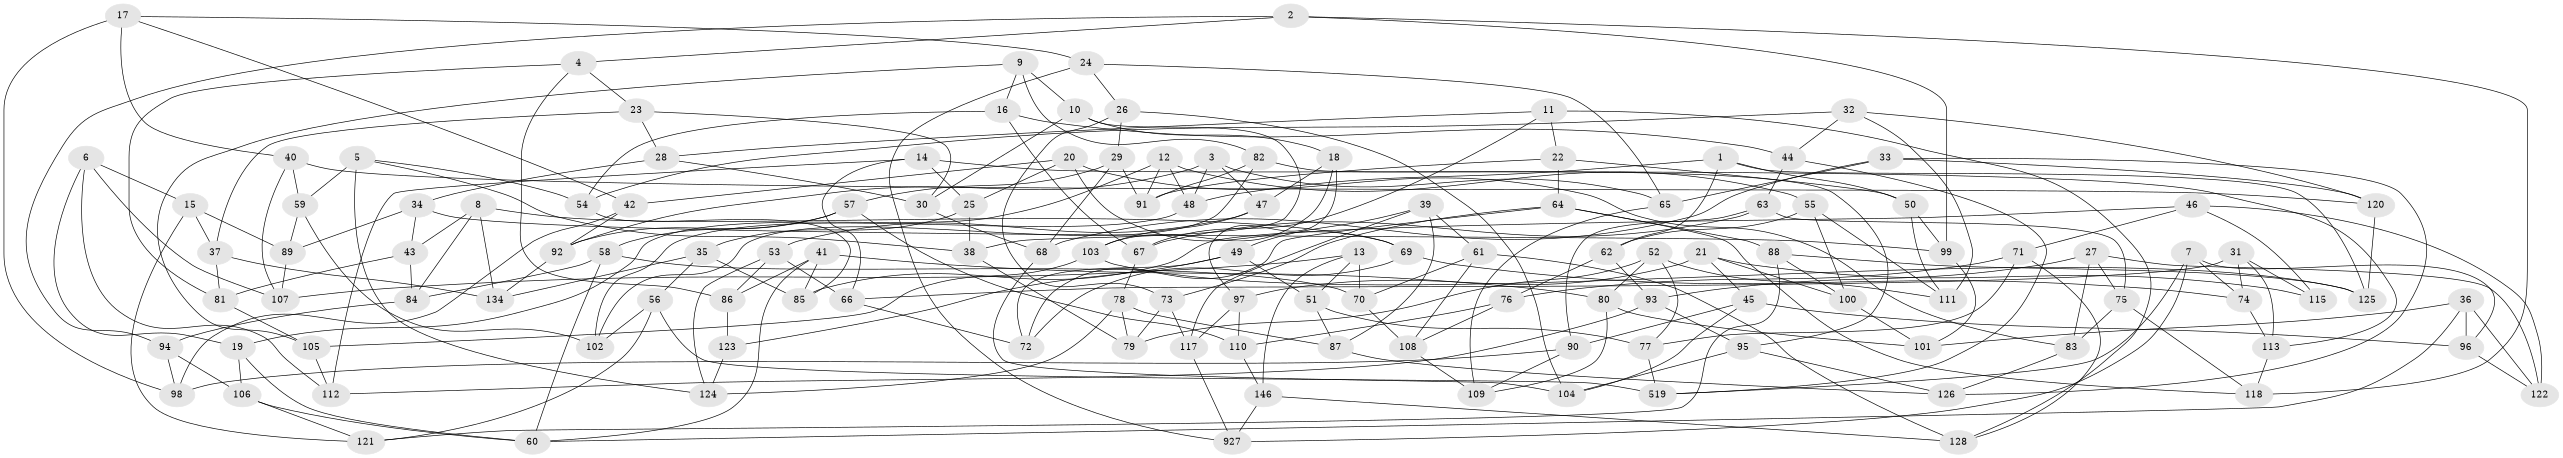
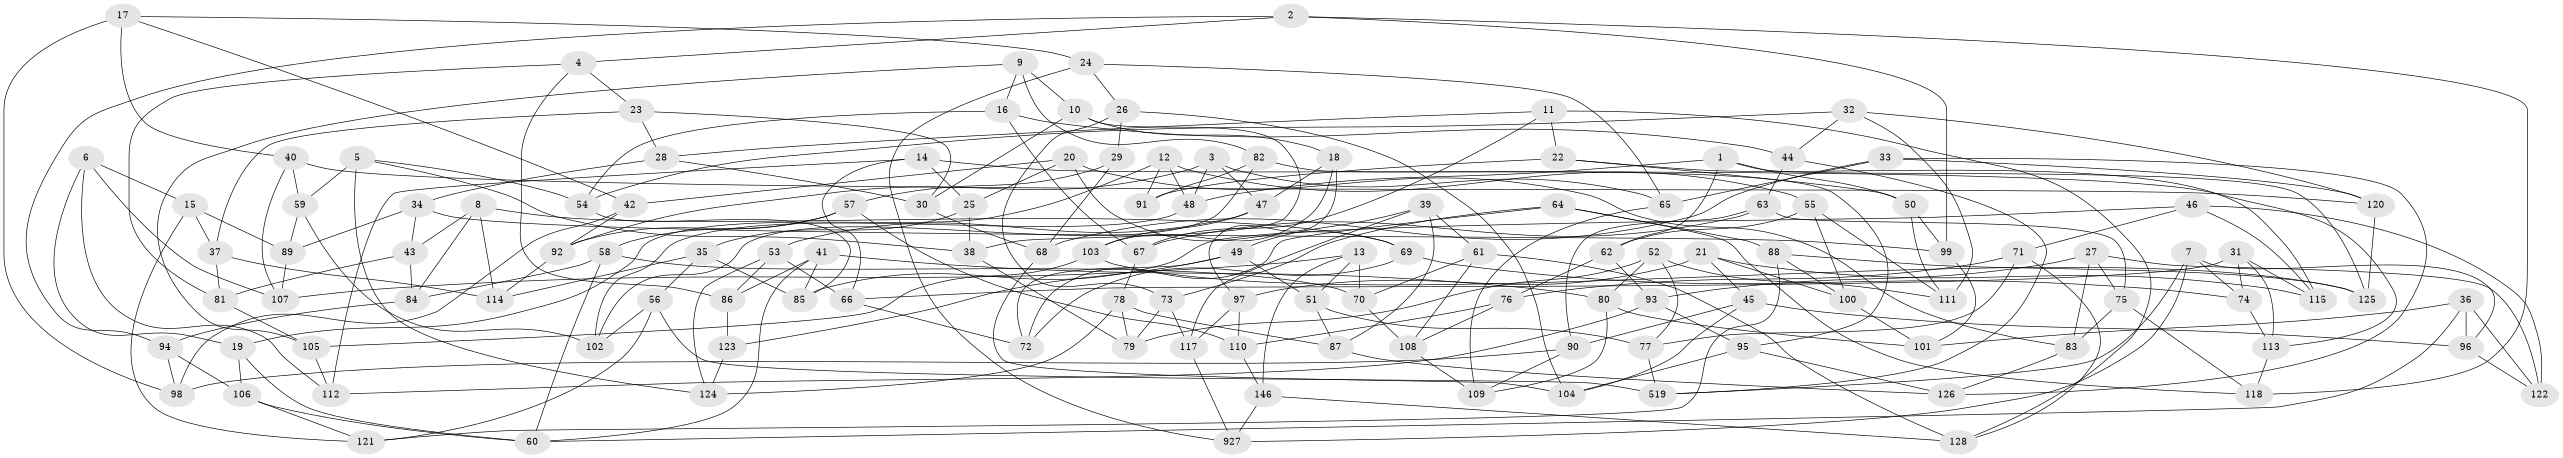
(1130, 182) -> none
(1558, 182) -> (2161, 181)
(495, 300) -> (495, 300)
